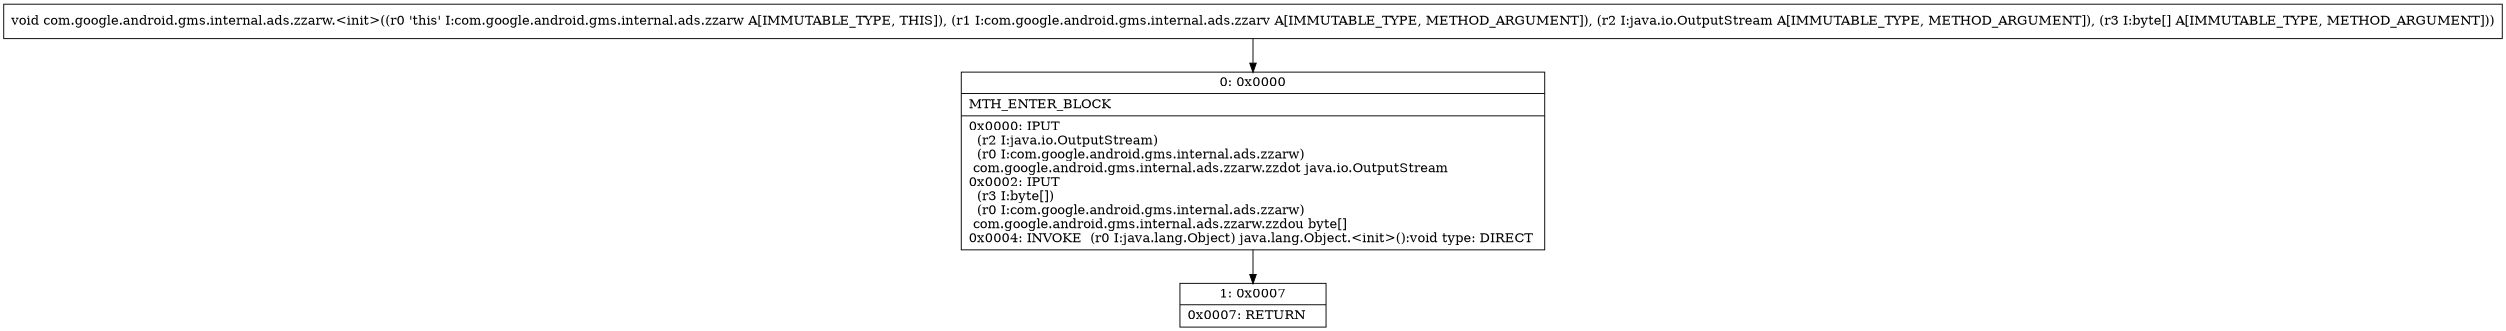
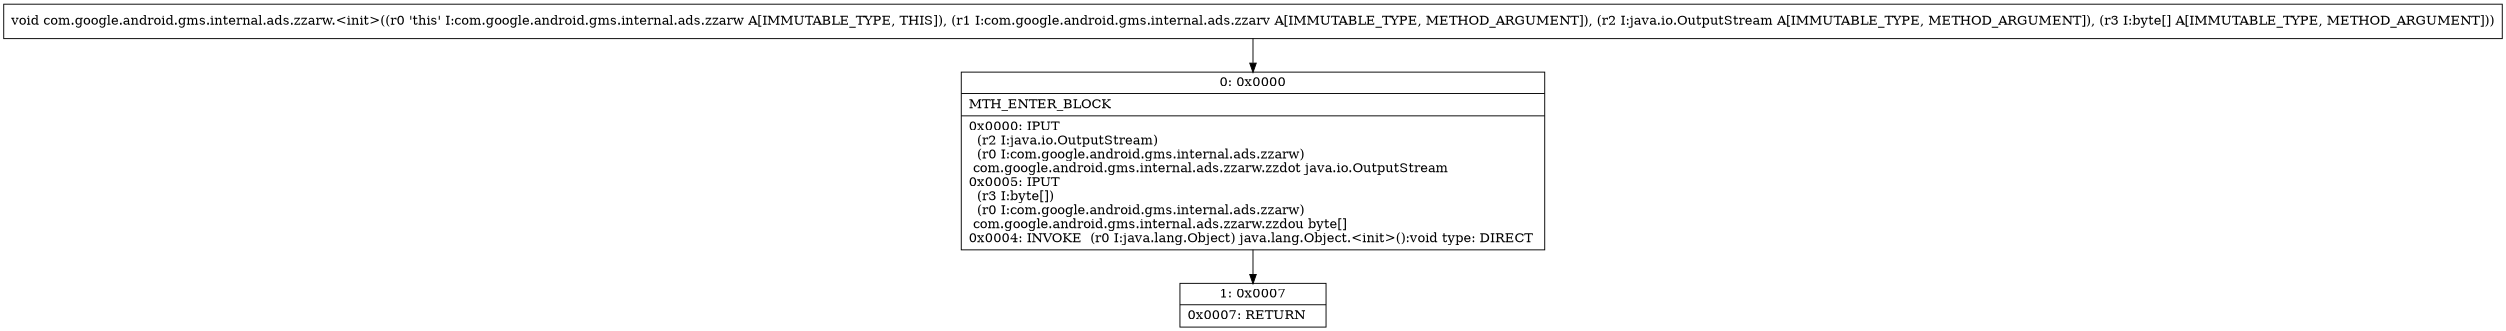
(1018, 182) -> (1018, 182)
